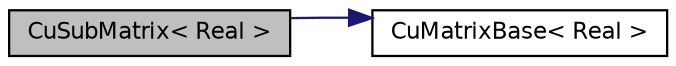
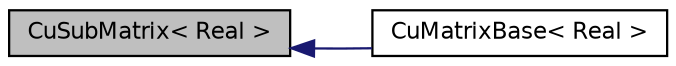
(320, 18) -> (343, 49)
